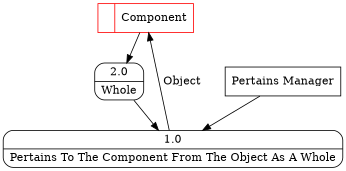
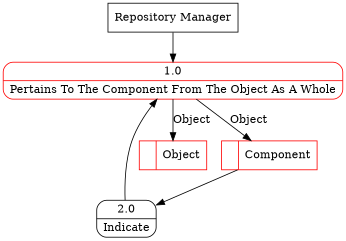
(283, 81) -> (173, 18)
(119, 90) -> (126, 228)
(173, 149) -> (173, 81)
none -> (173, 155)
